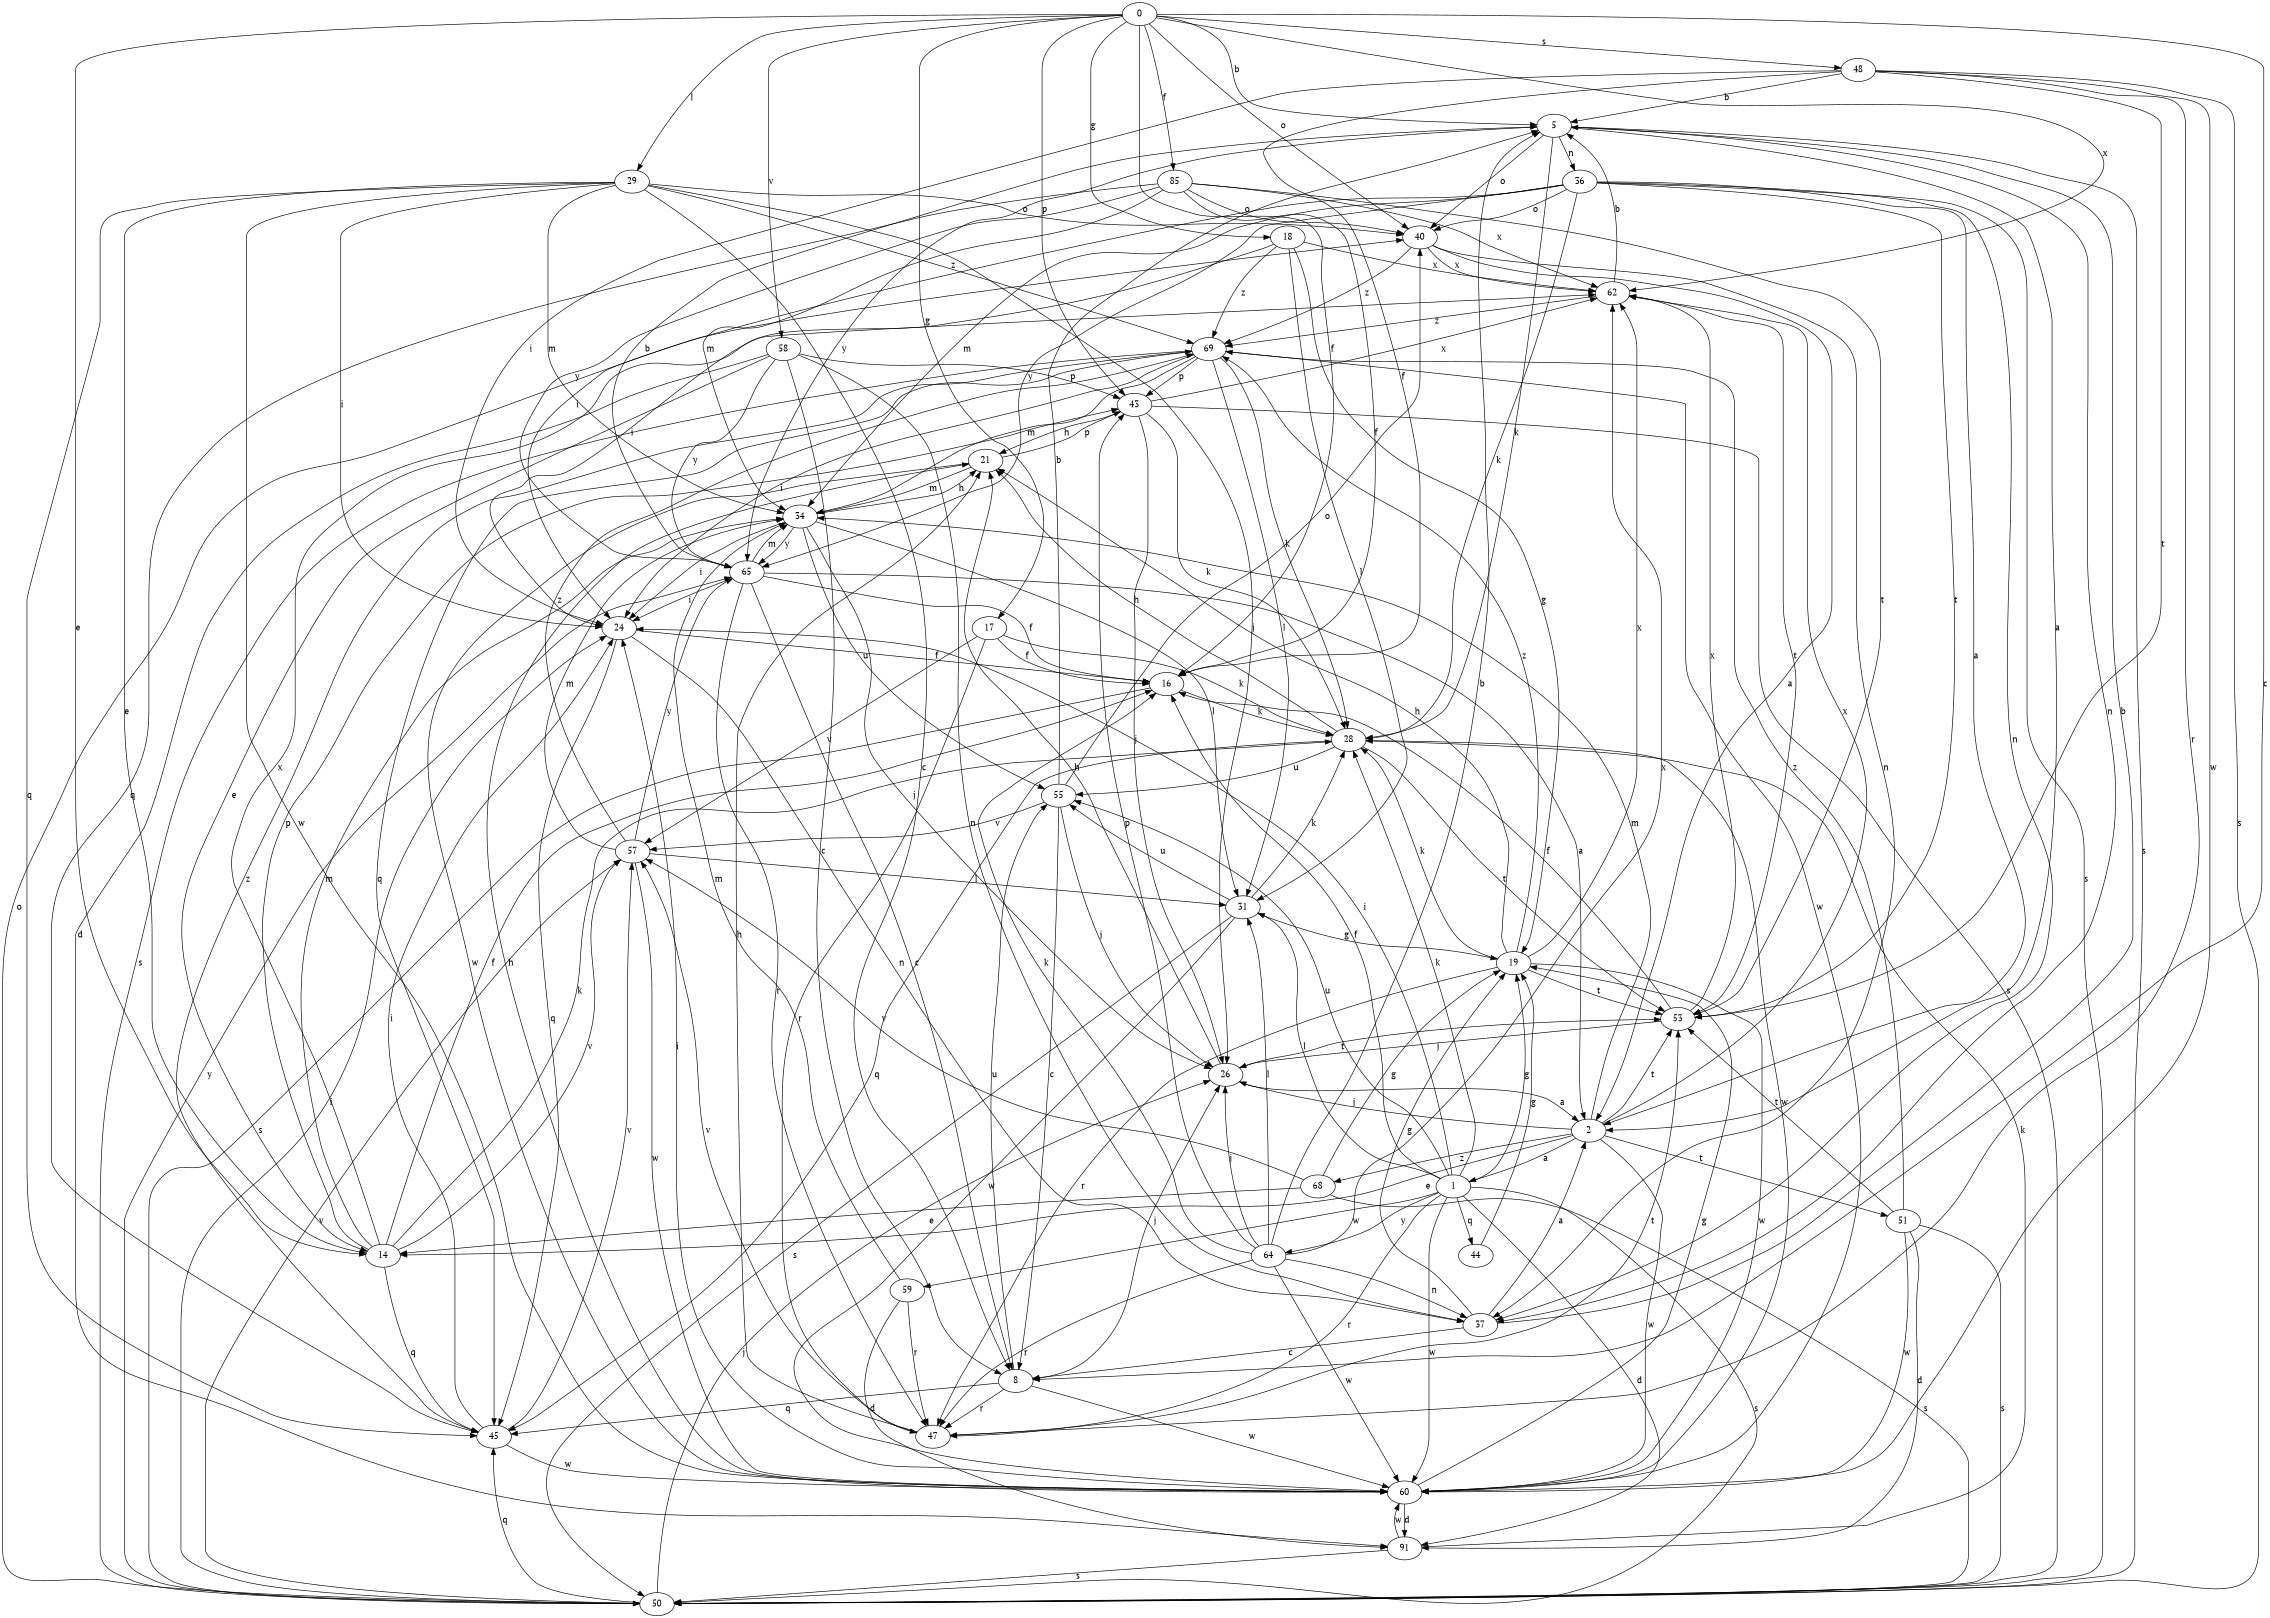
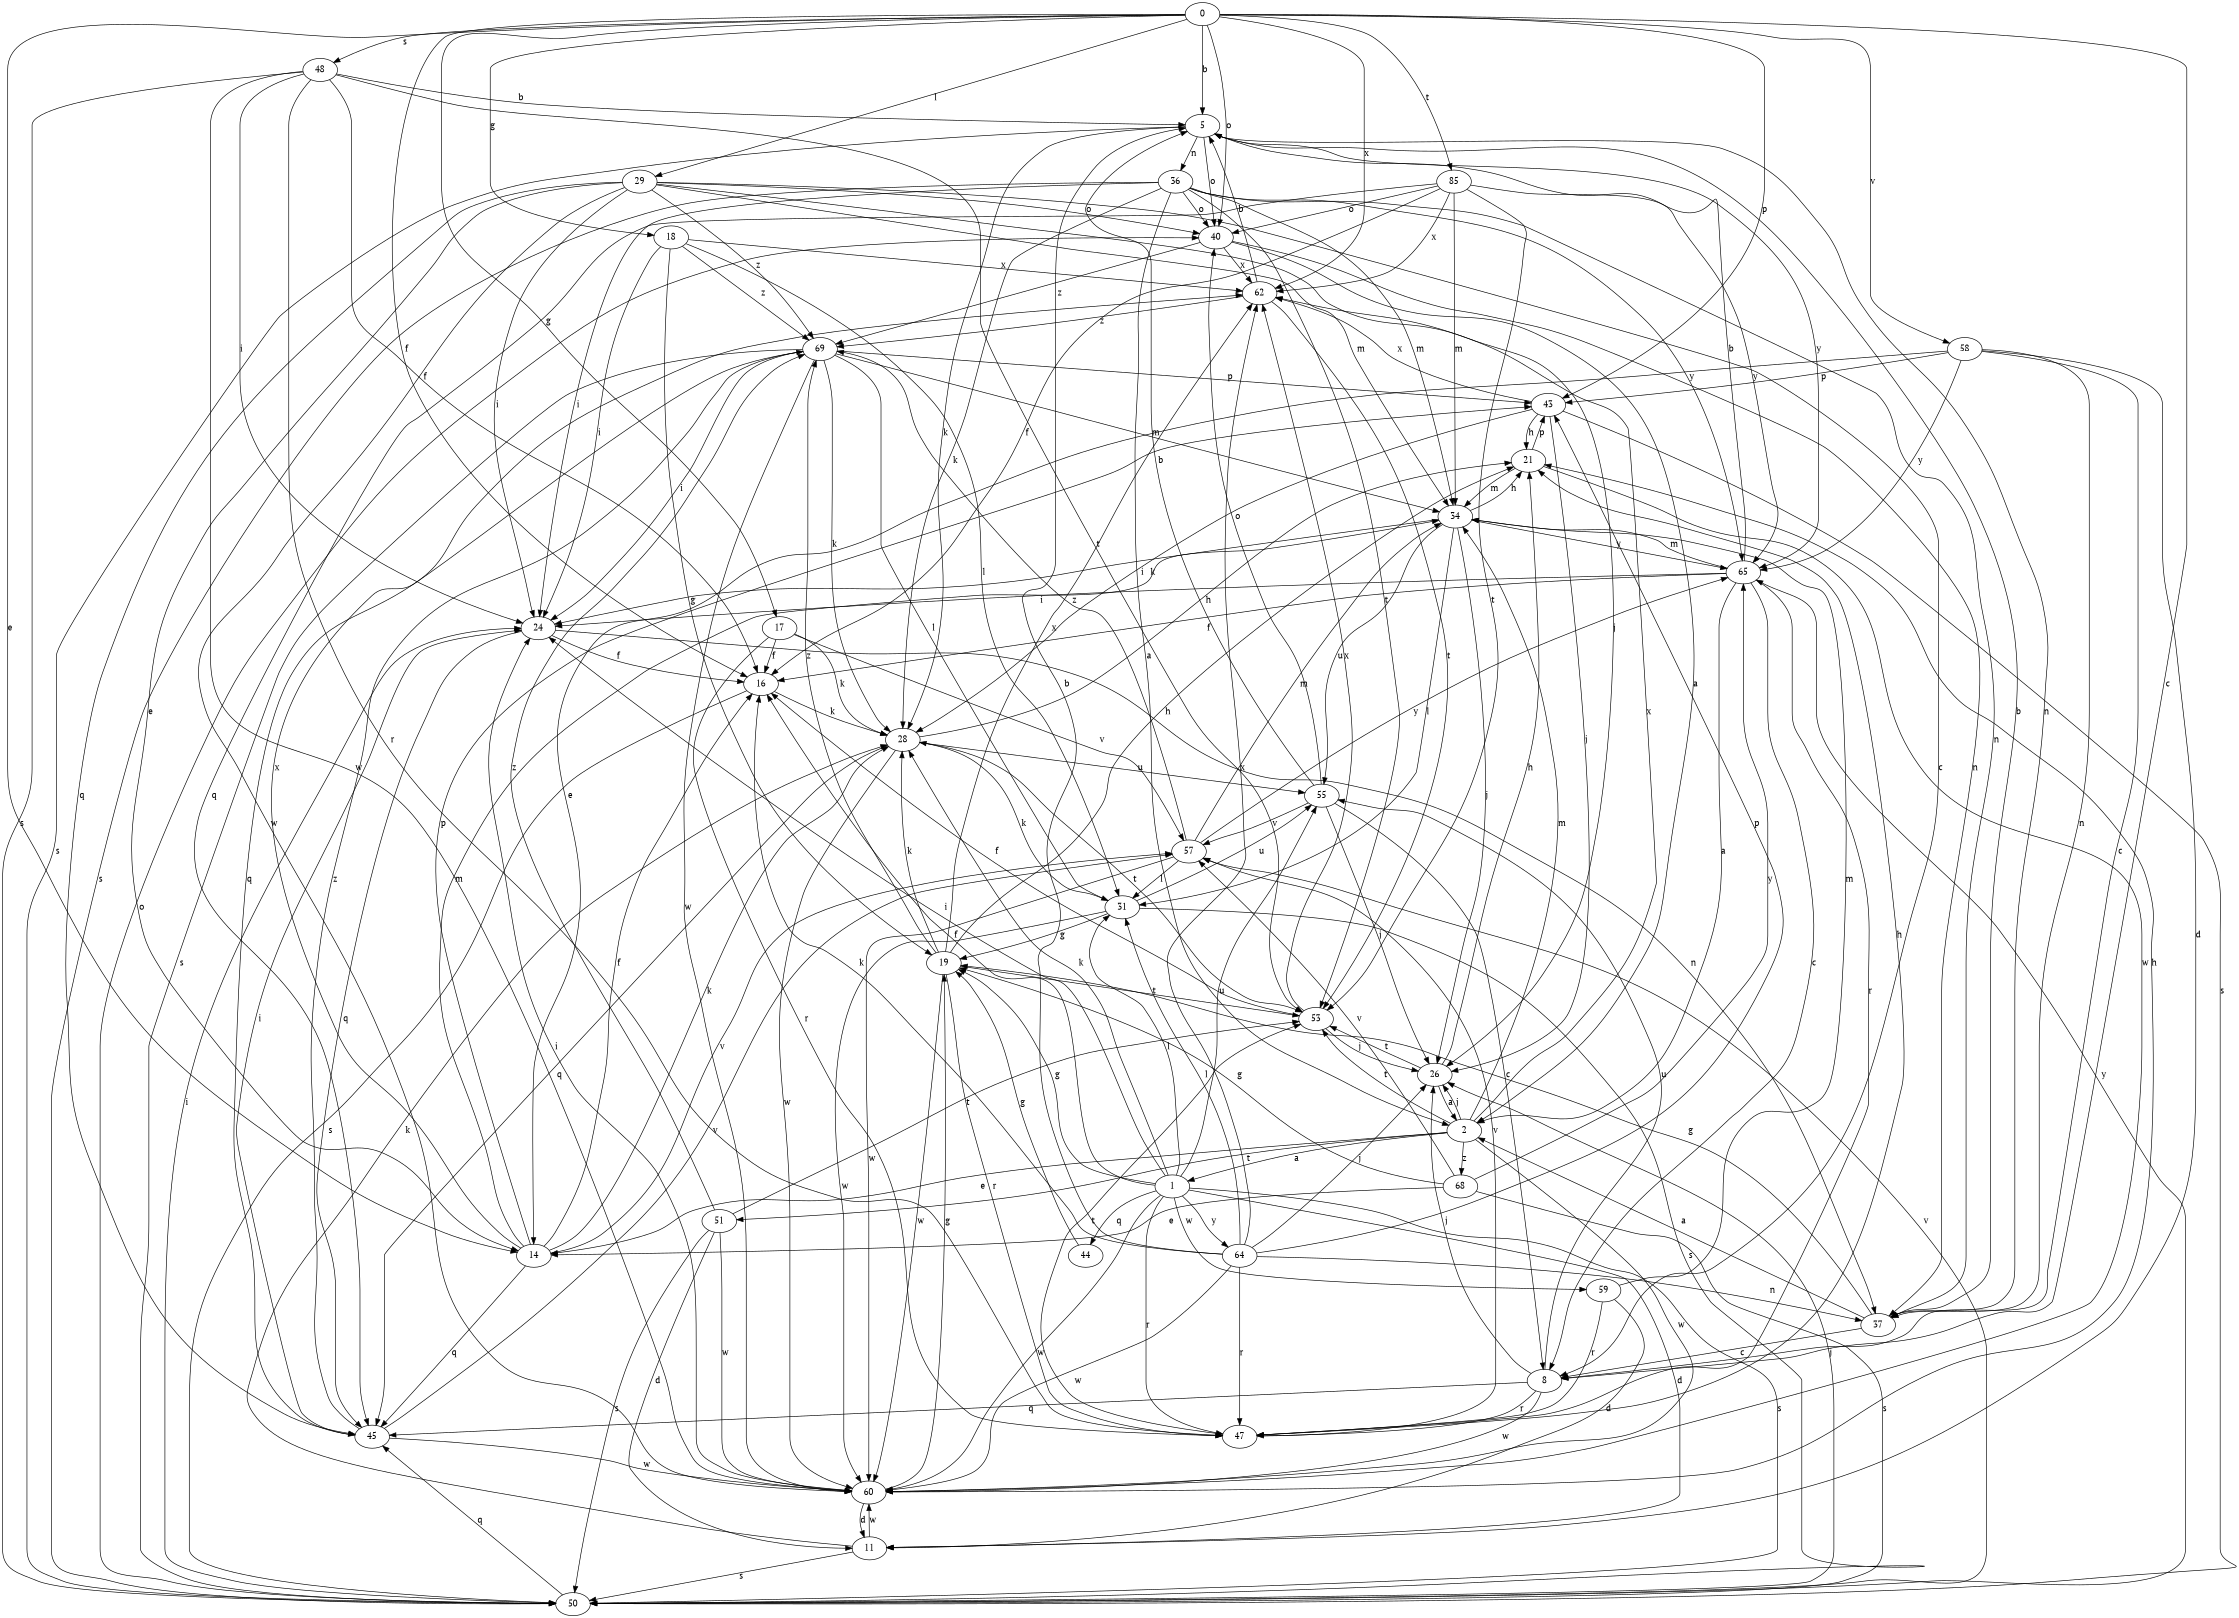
(1164, 98) -> (1428, 98)
(2054, 590) -> none
none -> (1763, 958)
(1405, 1548) -> (869, 1548)
